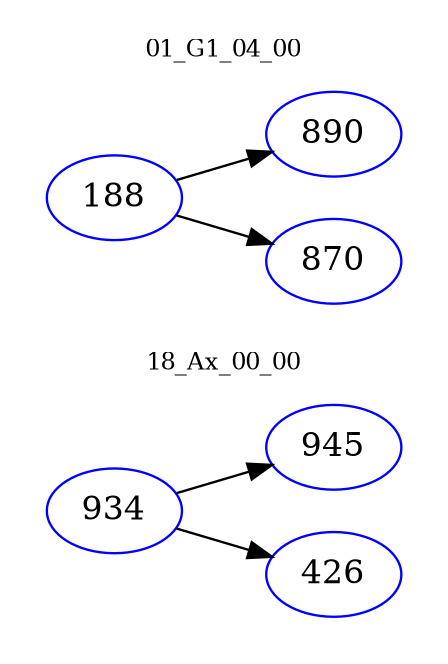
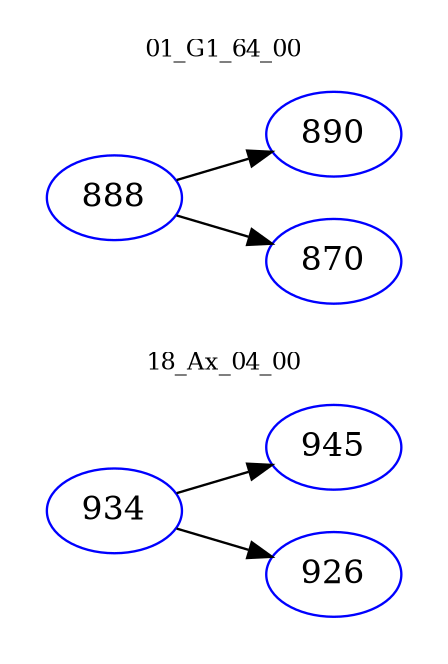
(224, 51) -> (224, 51)
(114, 198) -> (114, 198)
(224, 364) -> (224, 364)
(334, 574) -> (334, 574)
